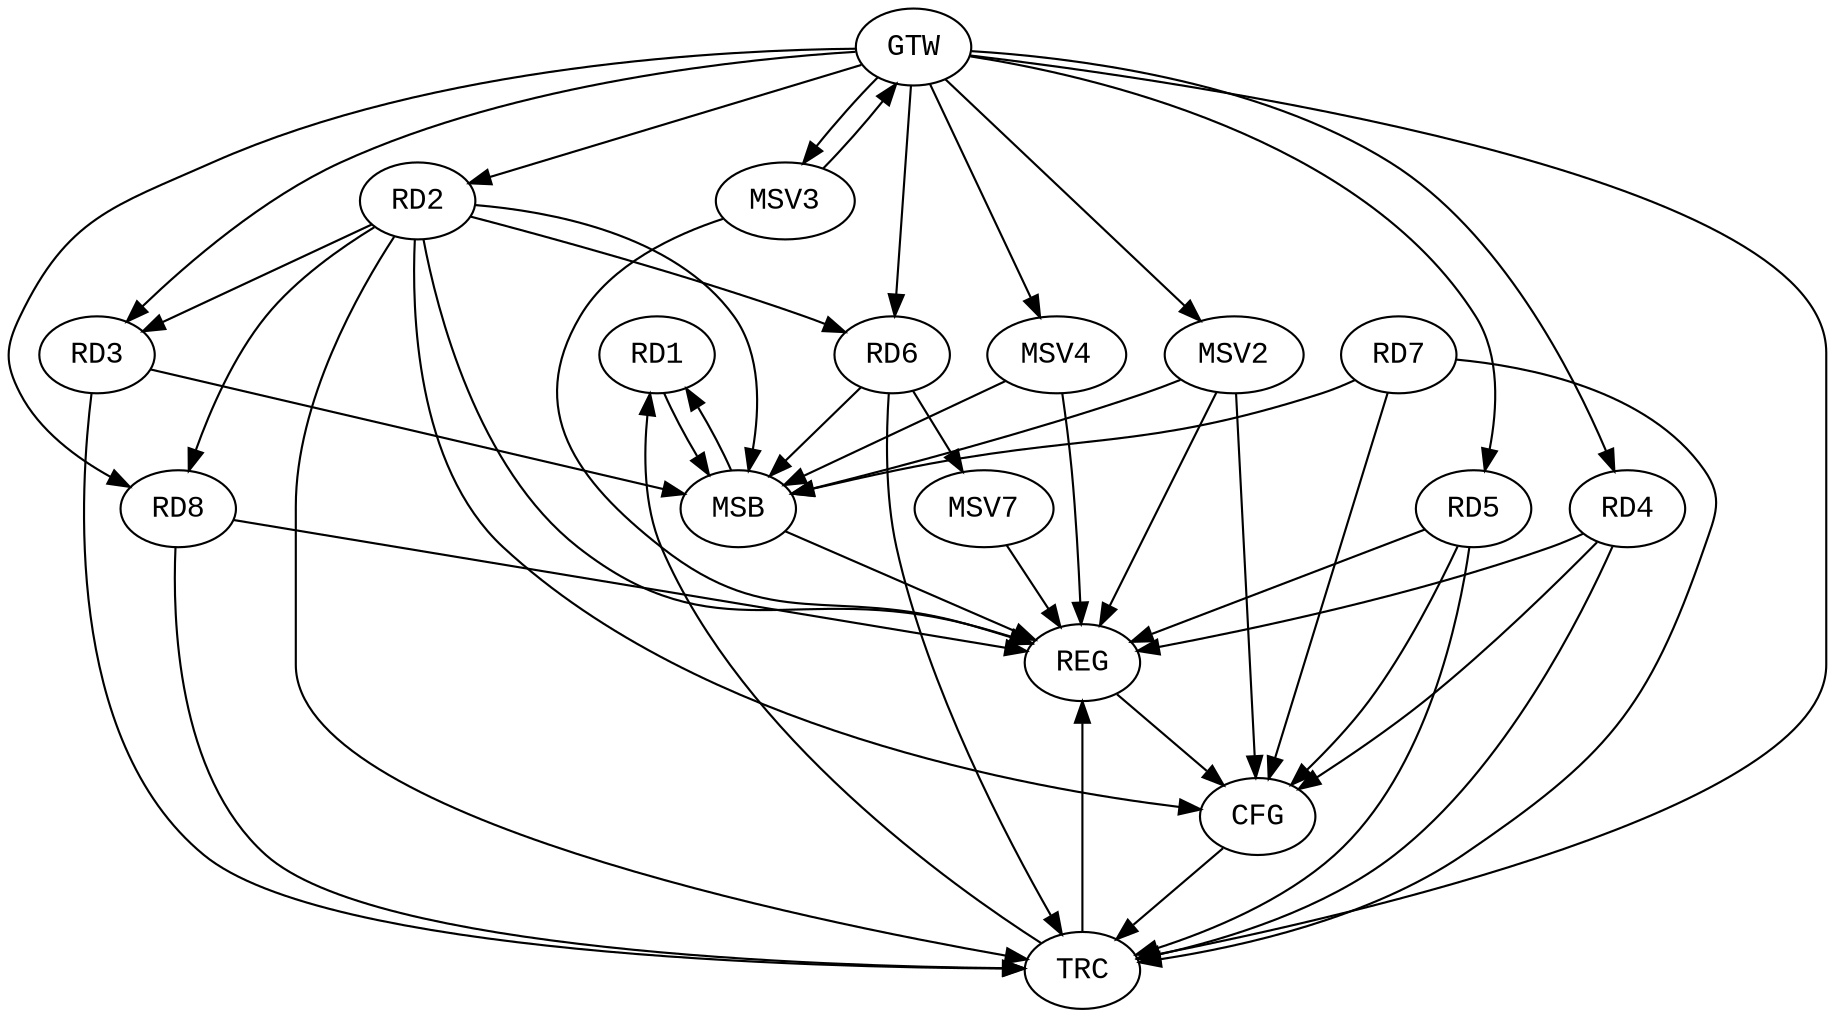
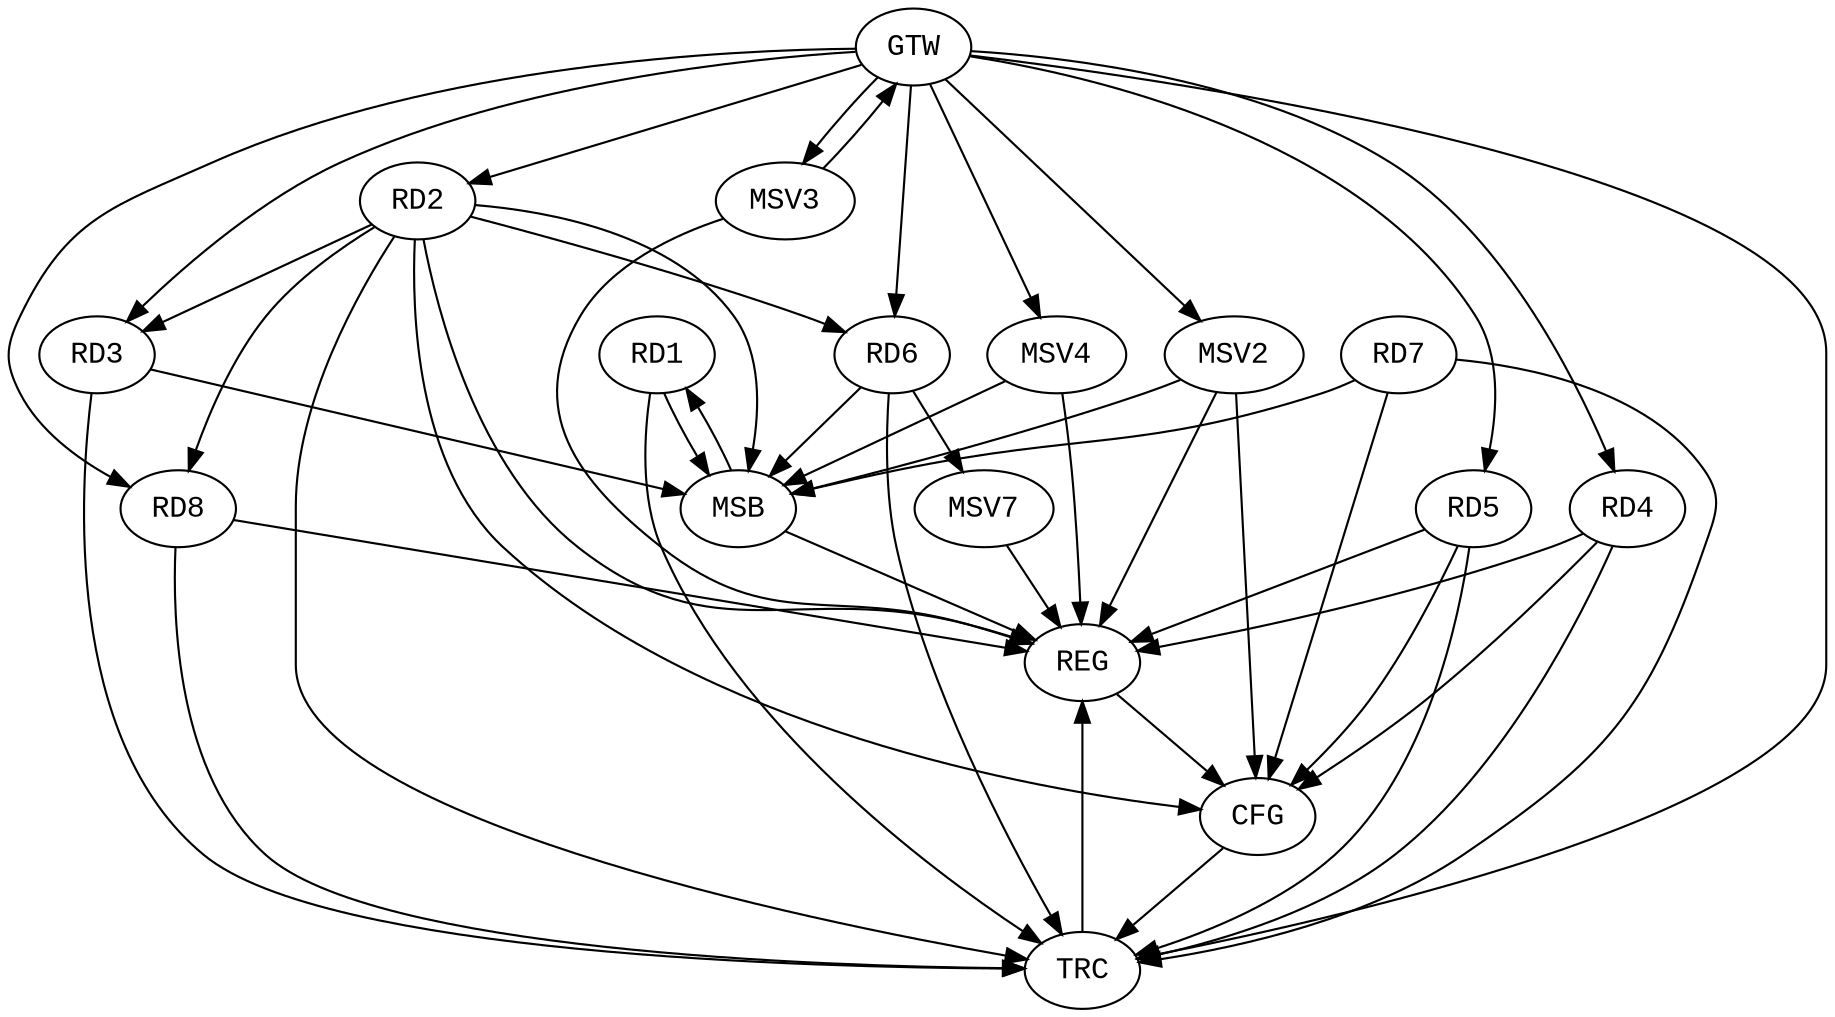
(789, 735) -> (741, 679)
